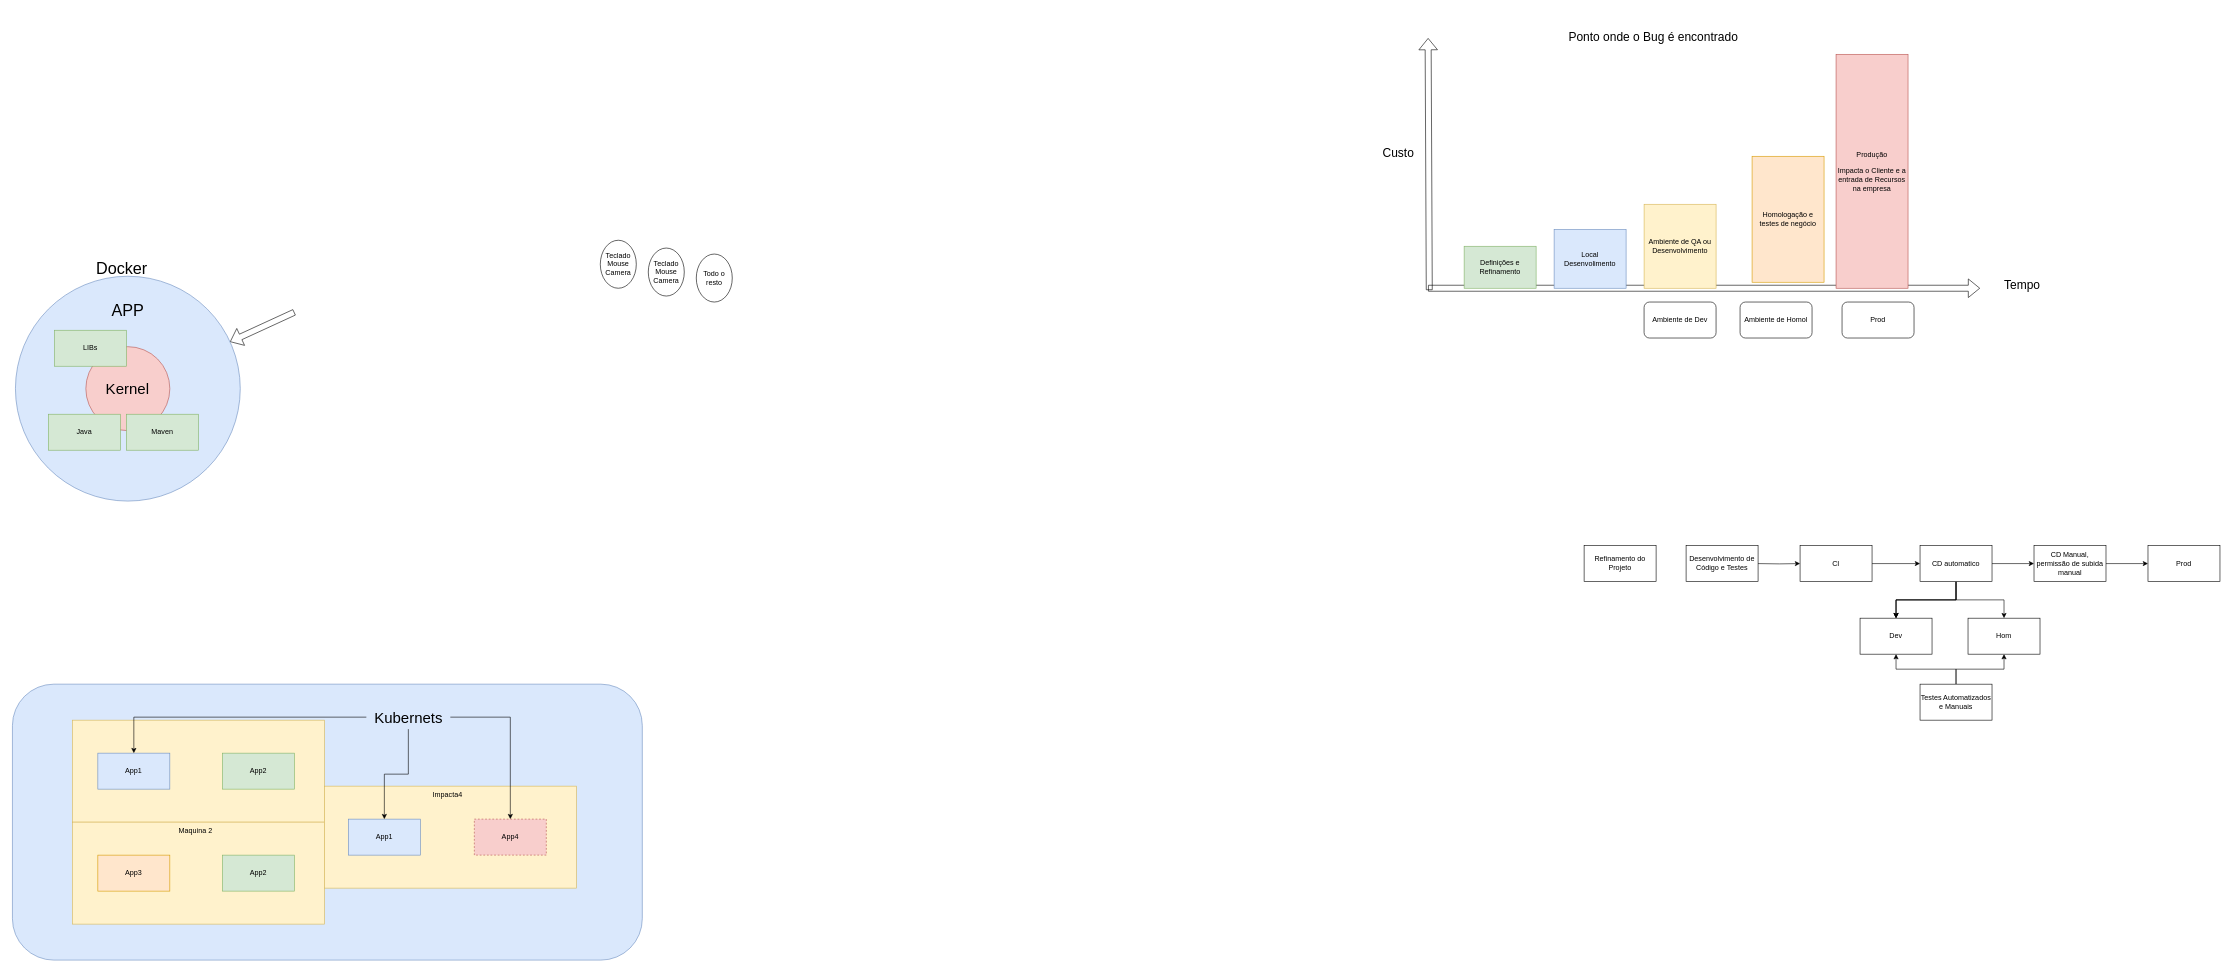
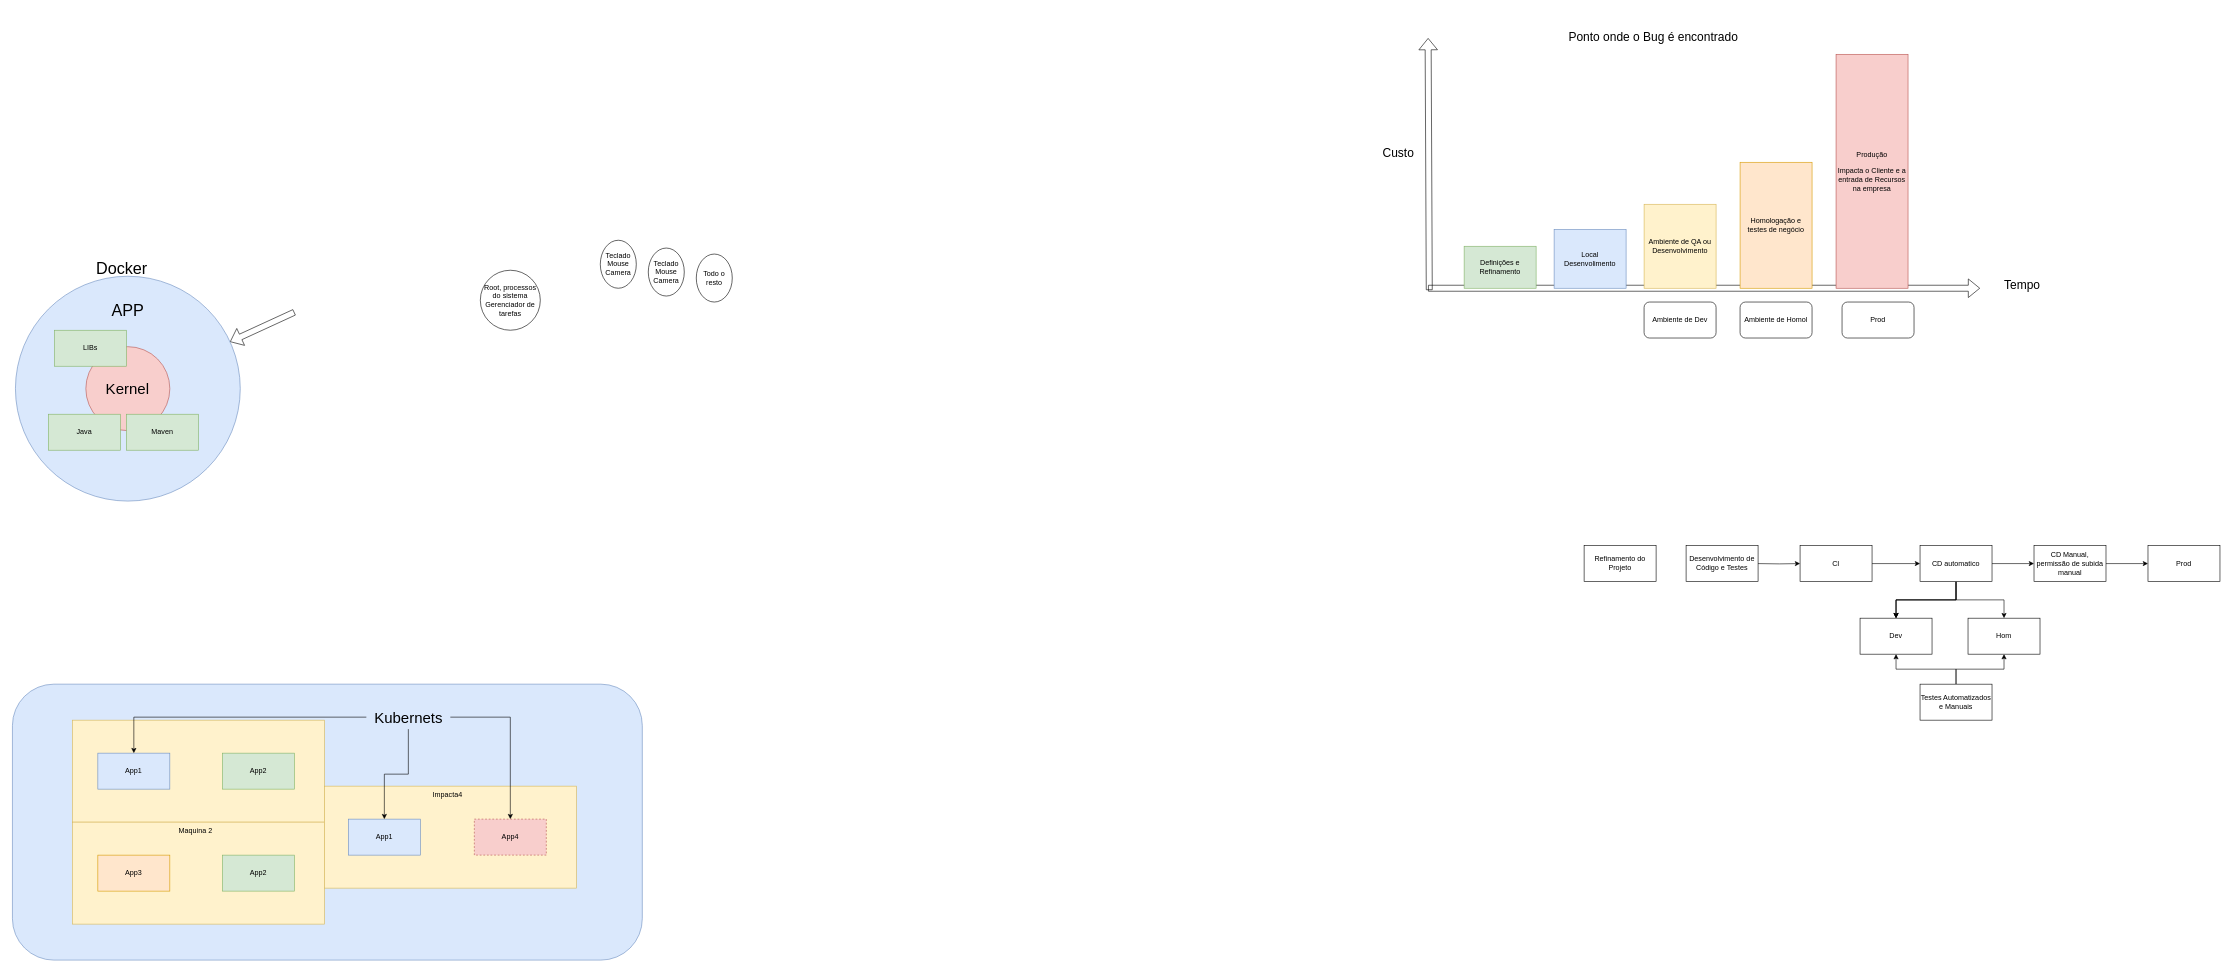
(1788, 219) -> (1776, 225)
none -> (510, 300)
